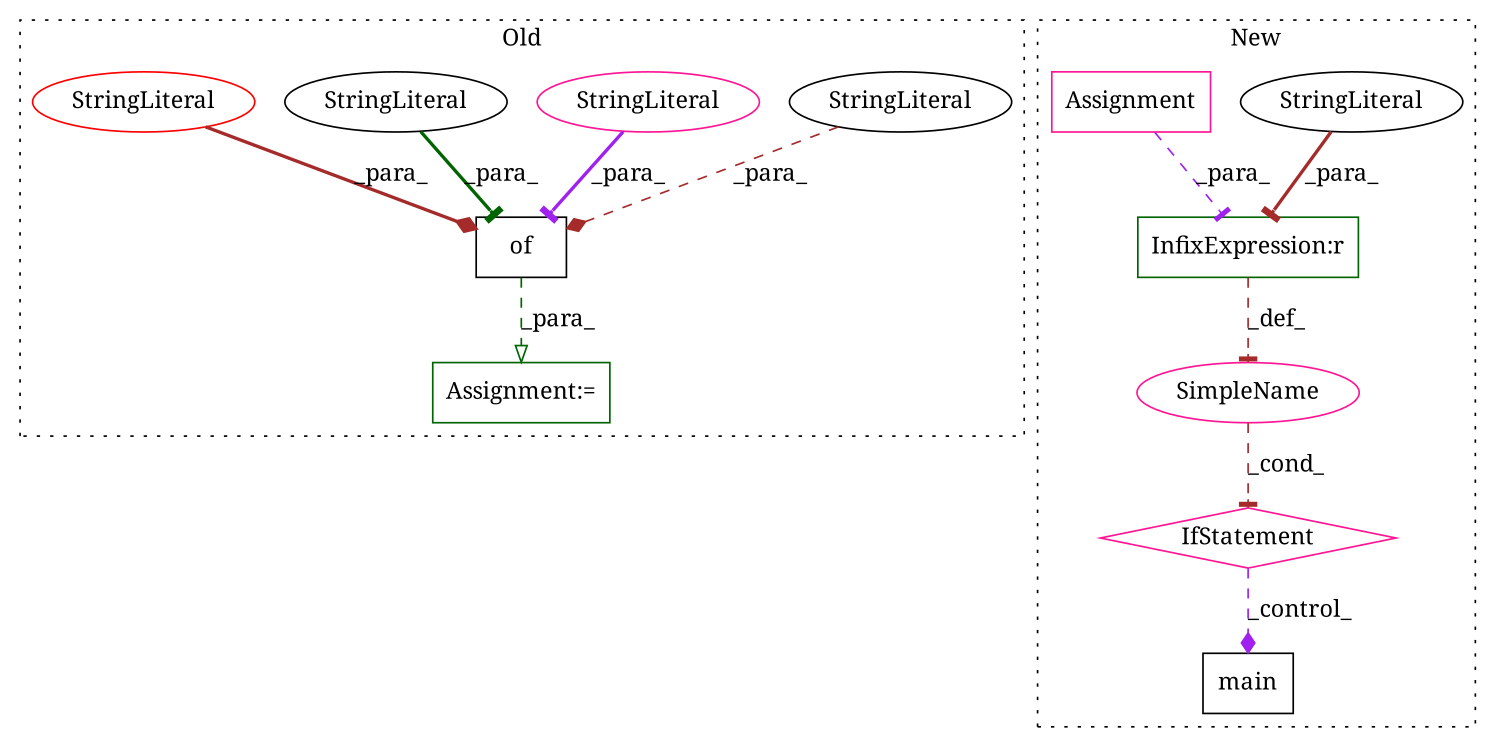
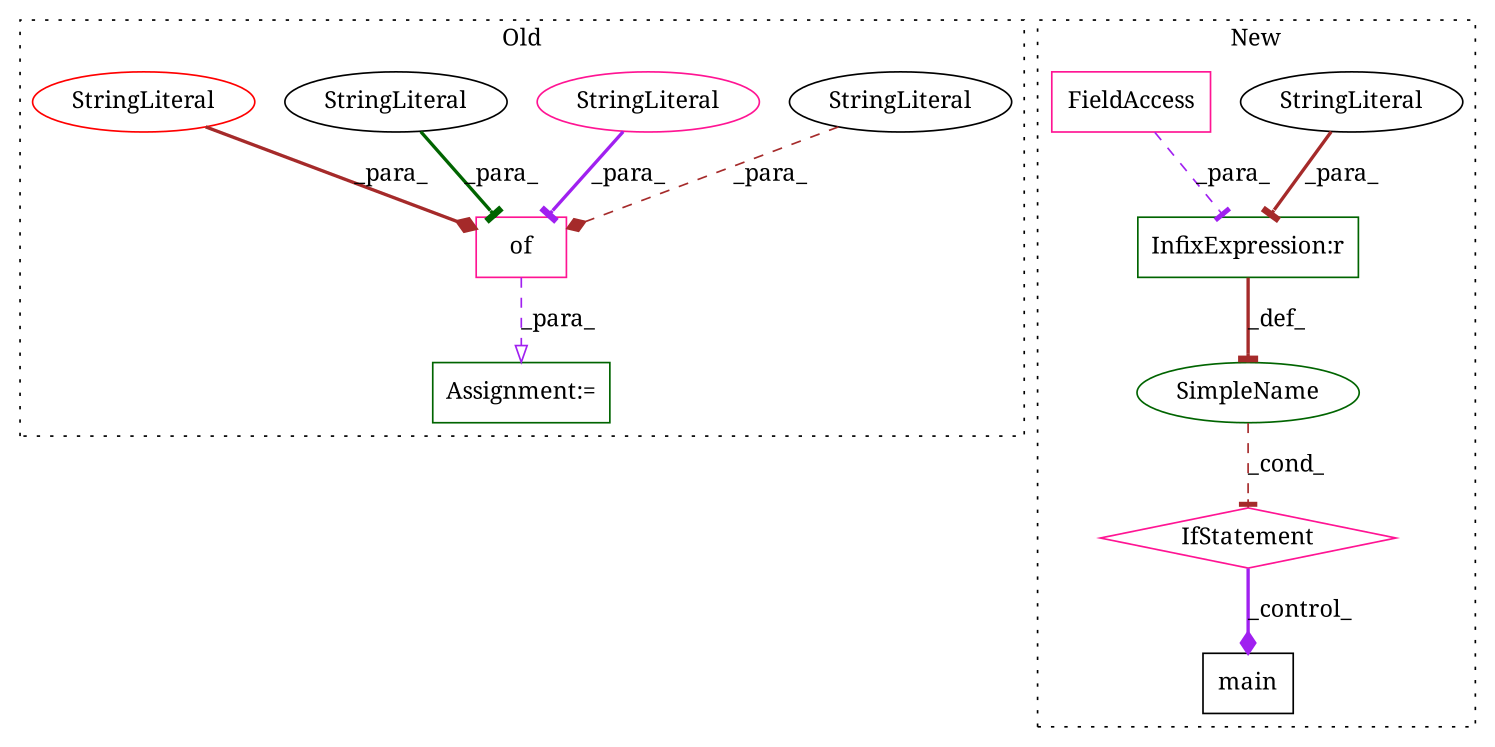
(1131, 102) -> (1131, 102)
(521, 247) -> (521, 247)
(521, 312) -> (521, 312)
(1248, 316) -> (1248, 316)
(1248, 393) -> (1248, 393)
(1248, 601) -> (1248, 601)
